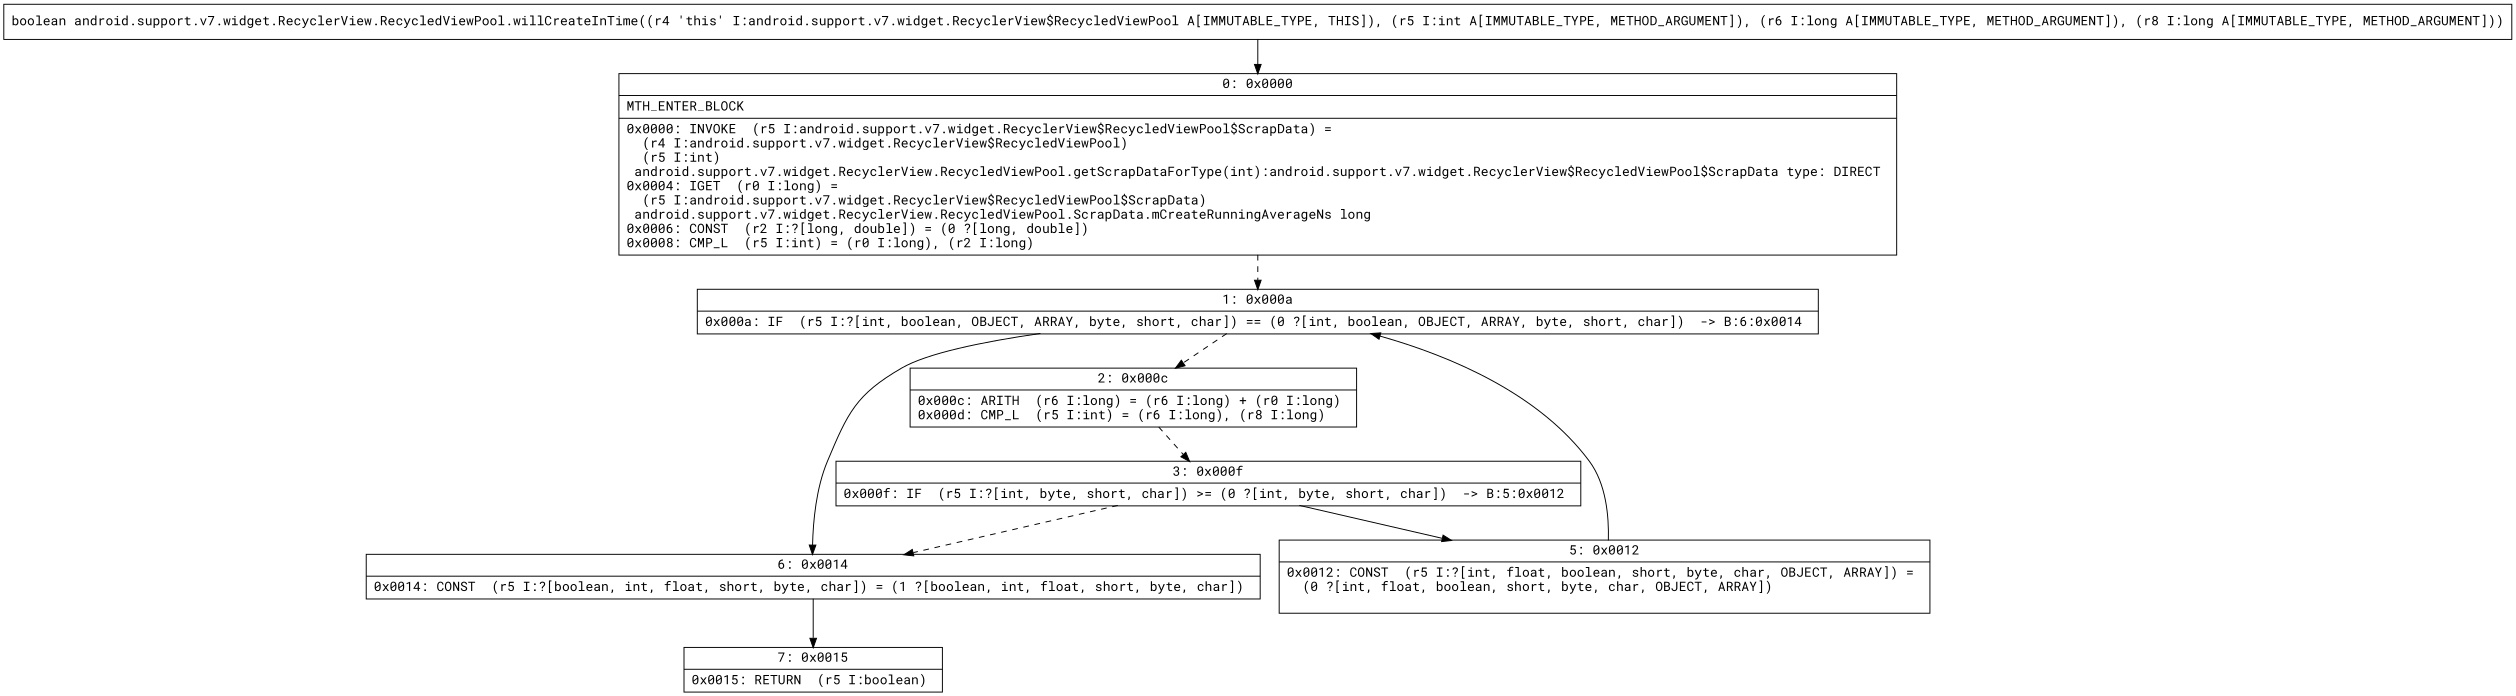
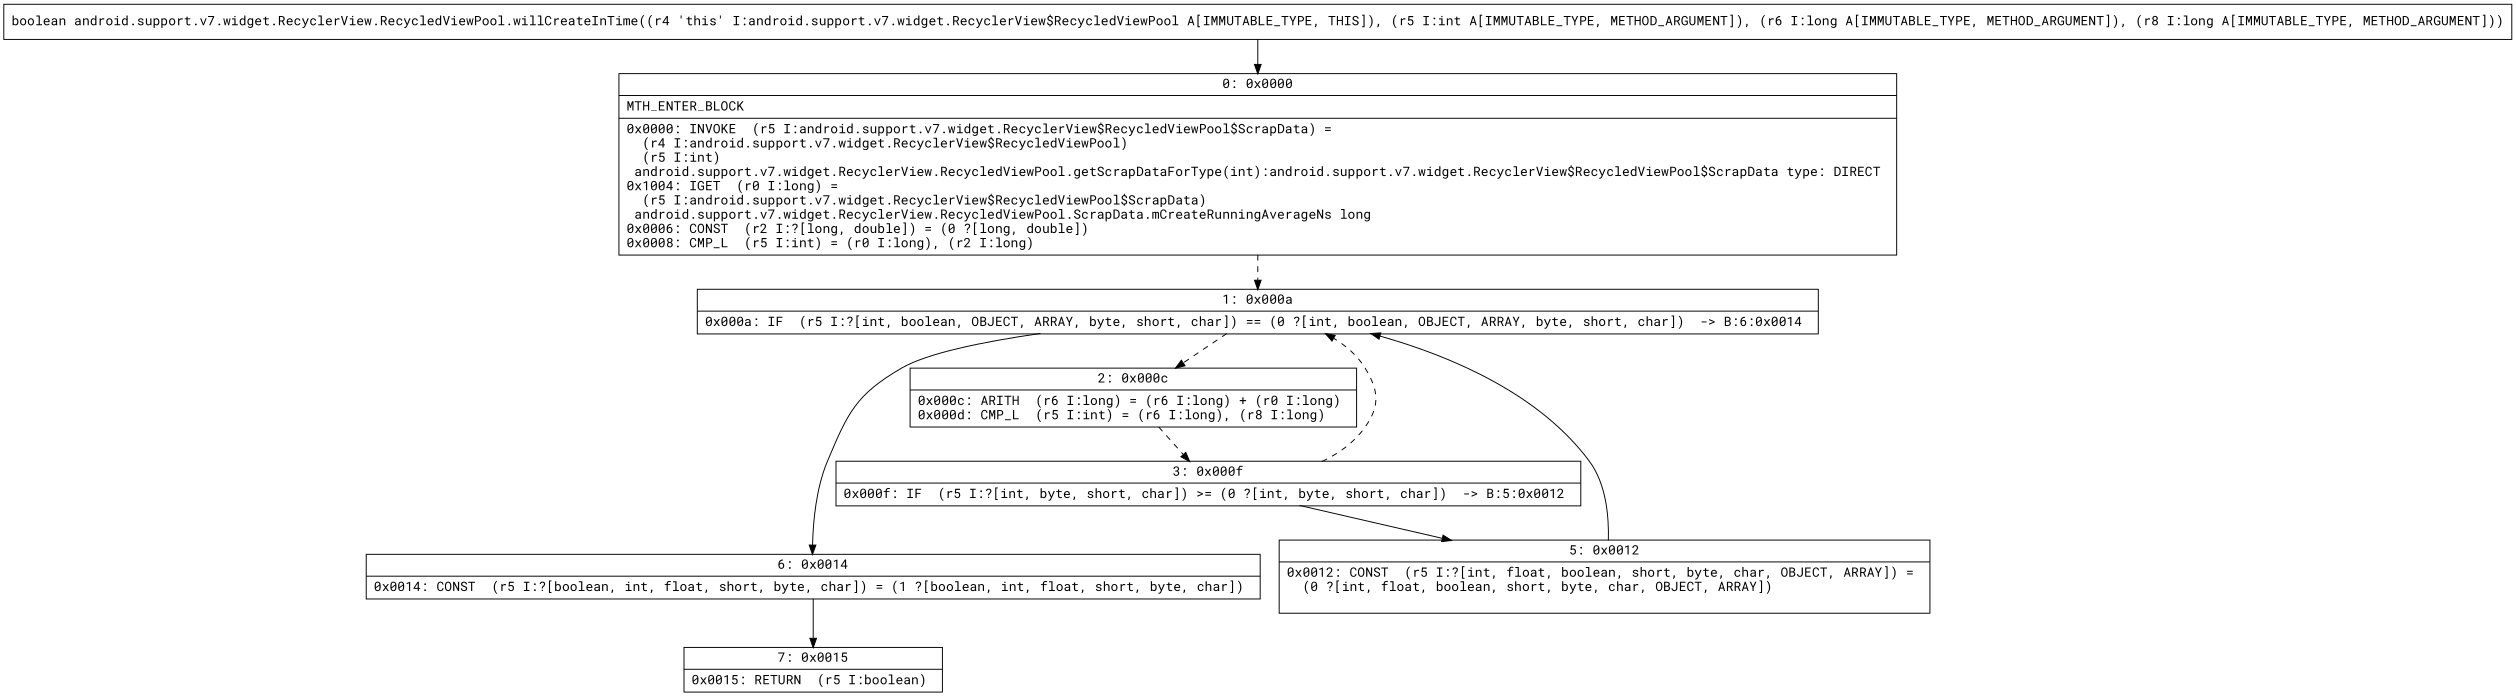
(737, 186) -> (737, 186)
(1016, 529) -> (1375, 404)
